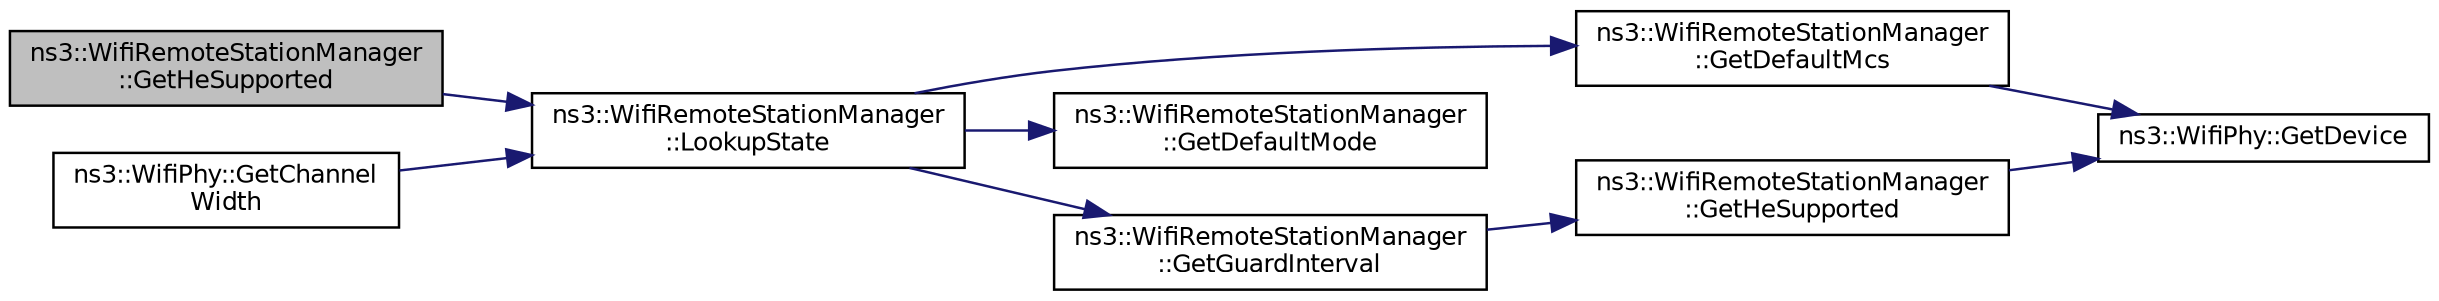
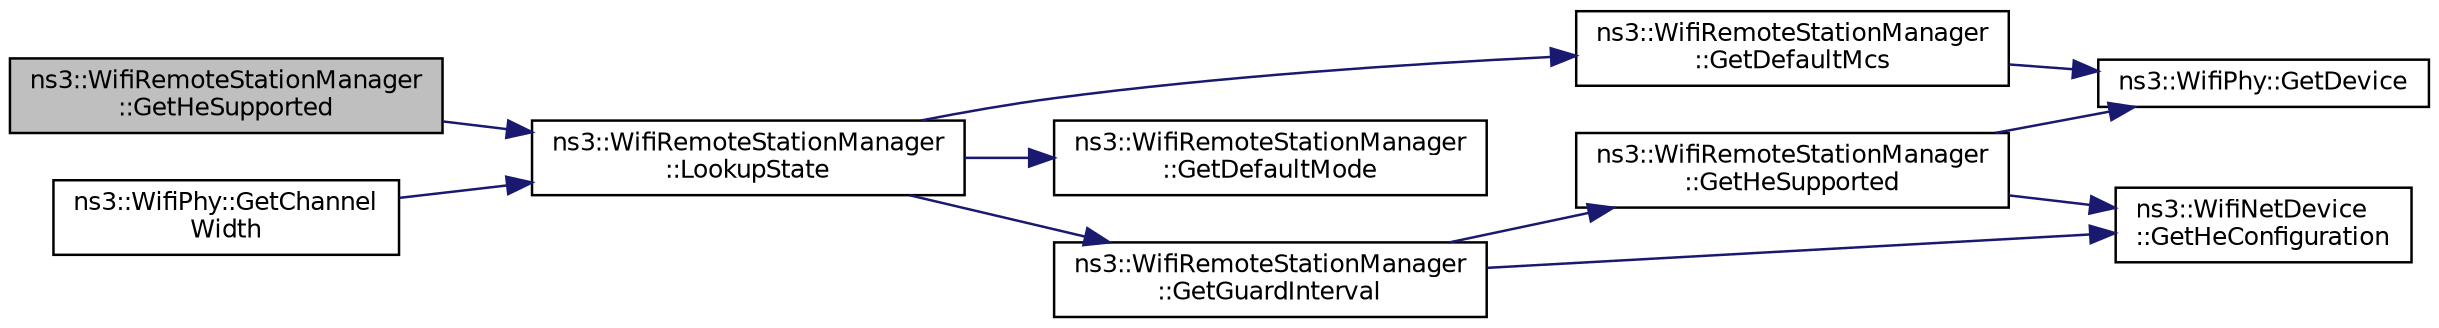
none -> (2264, 225)
